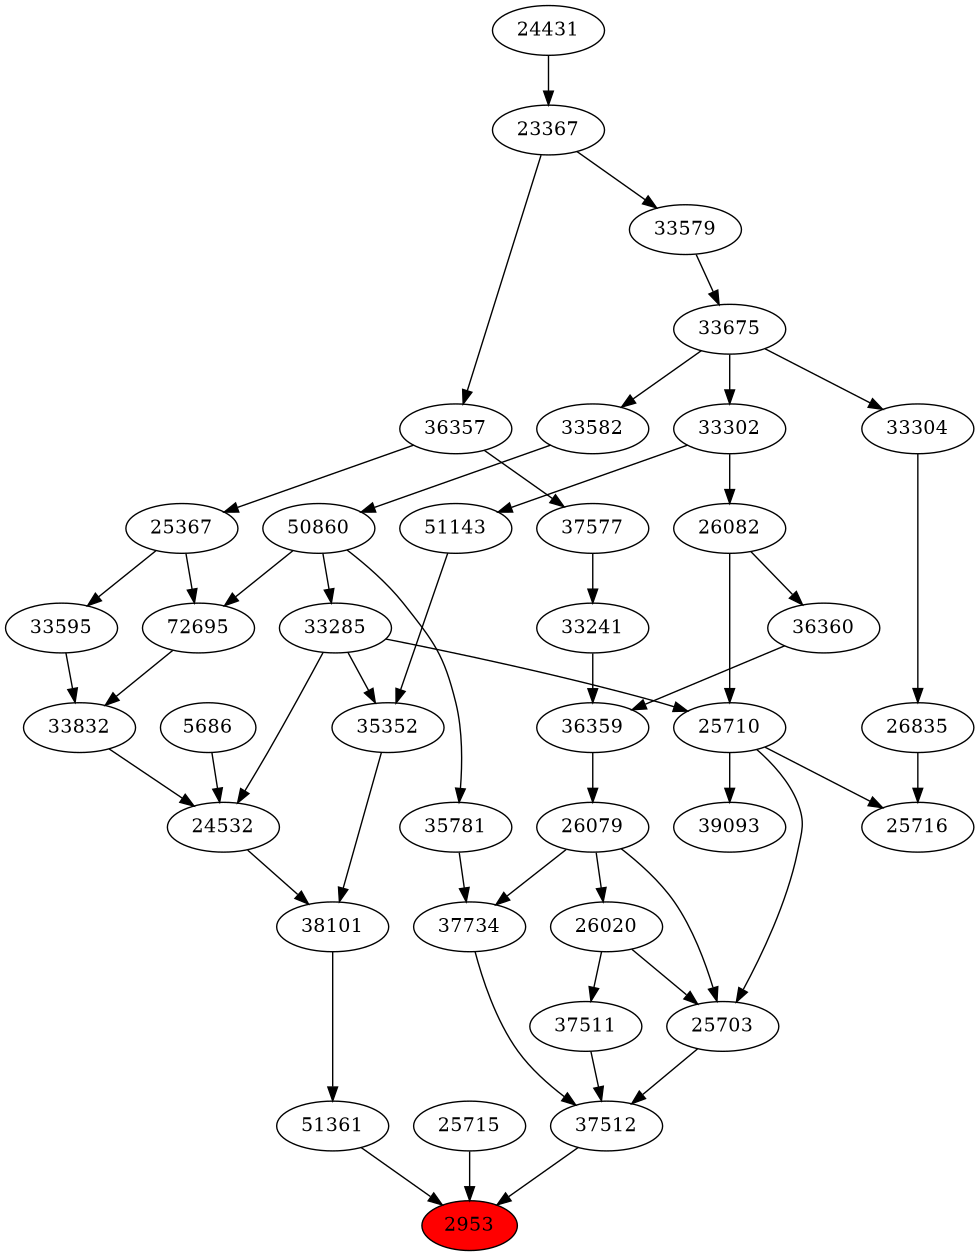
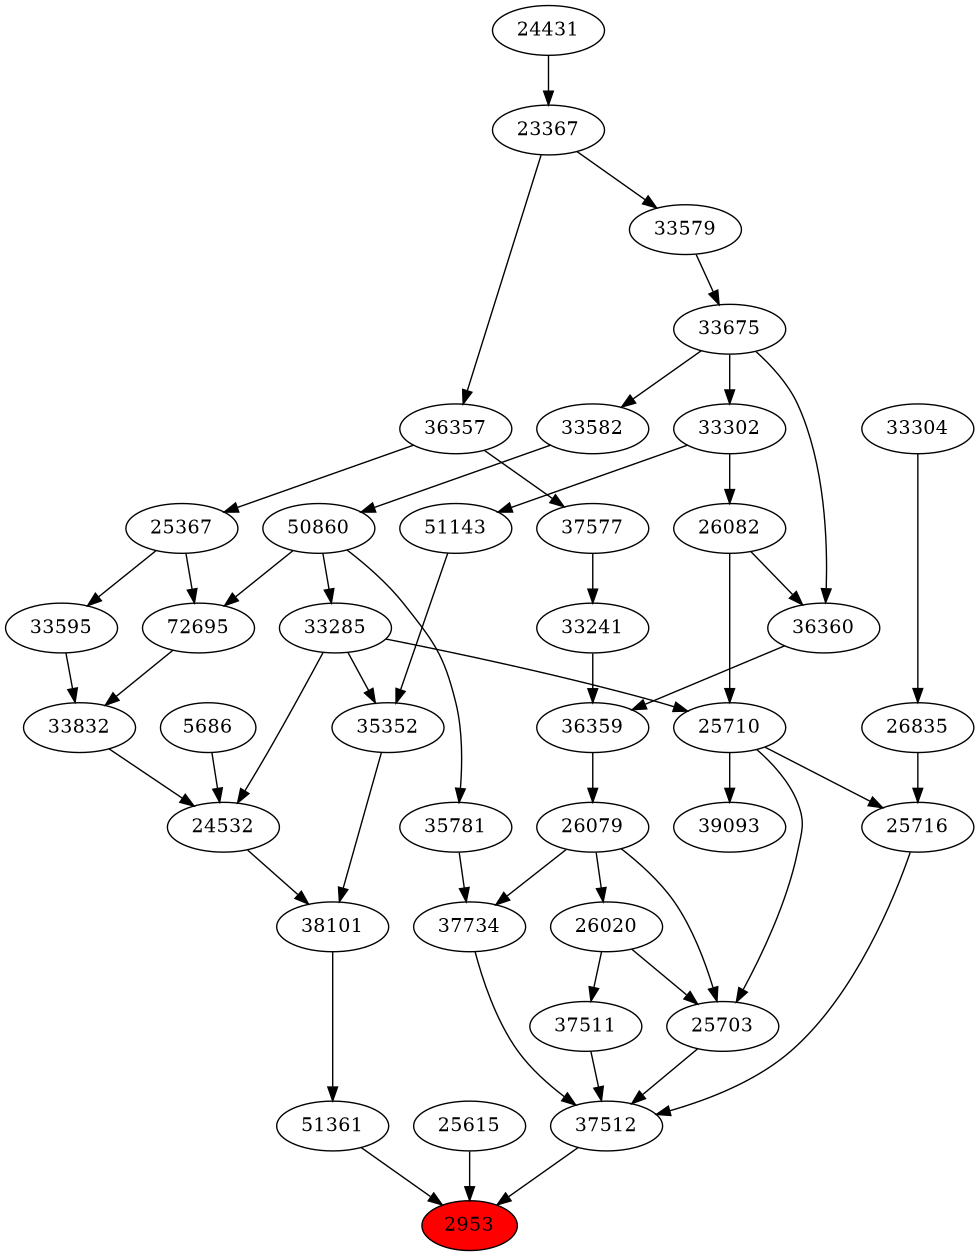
(818, 376) -> (816, 461)
none -> (824, 1015)
(470, 1126) -> (470, 1126)
